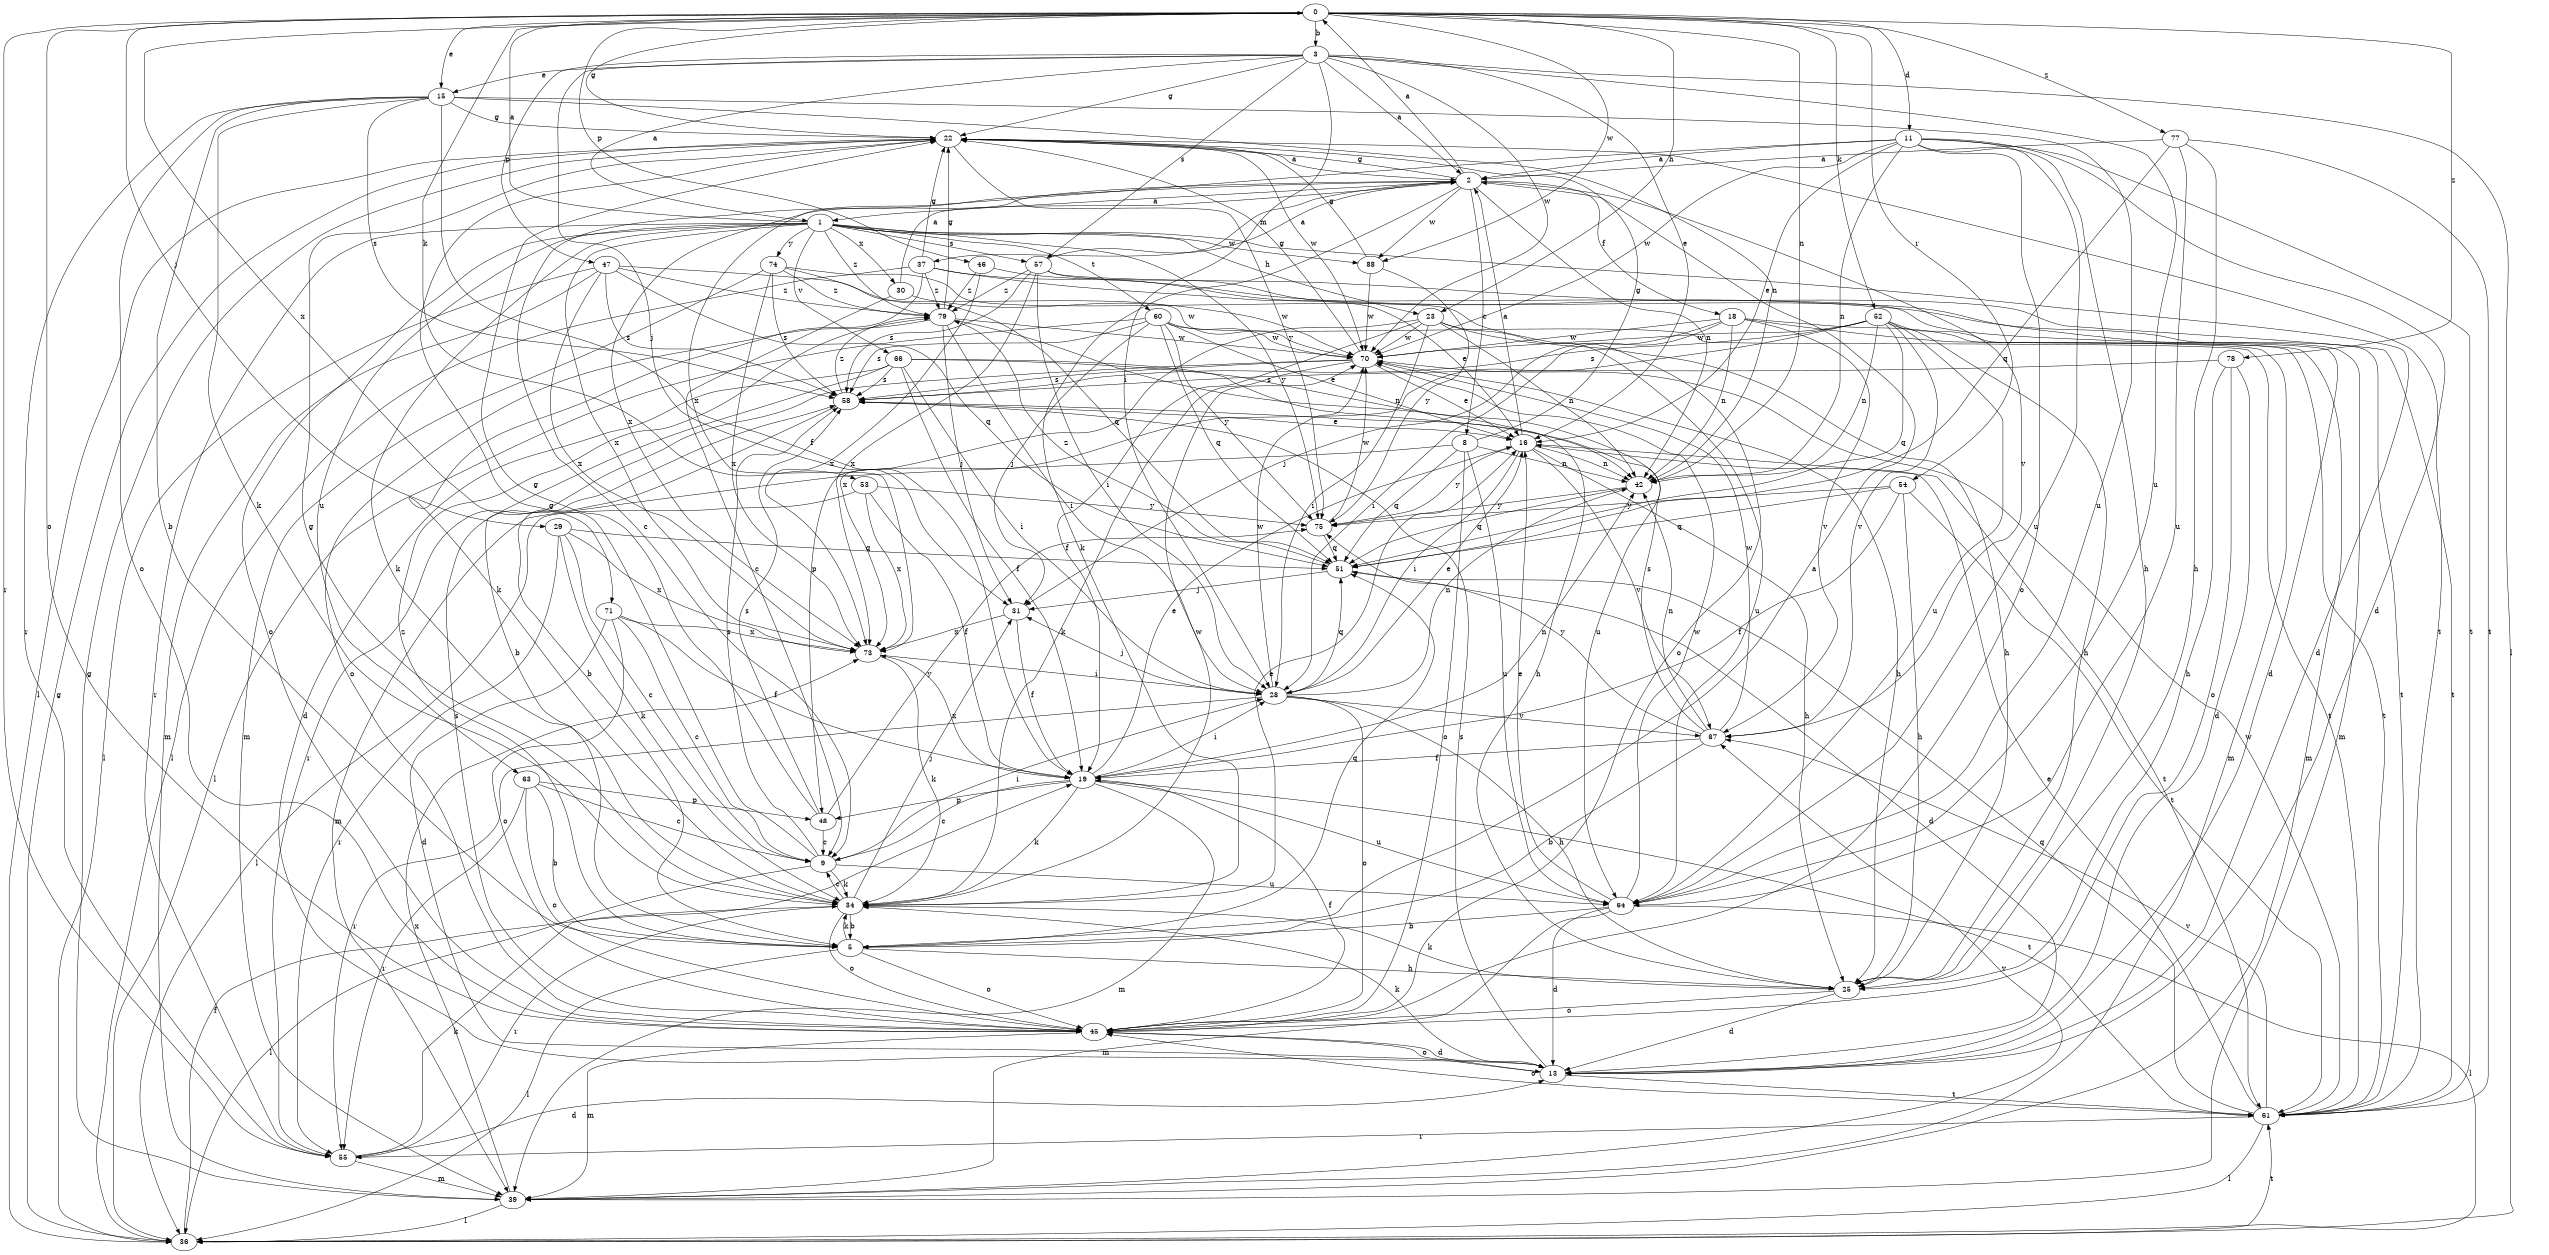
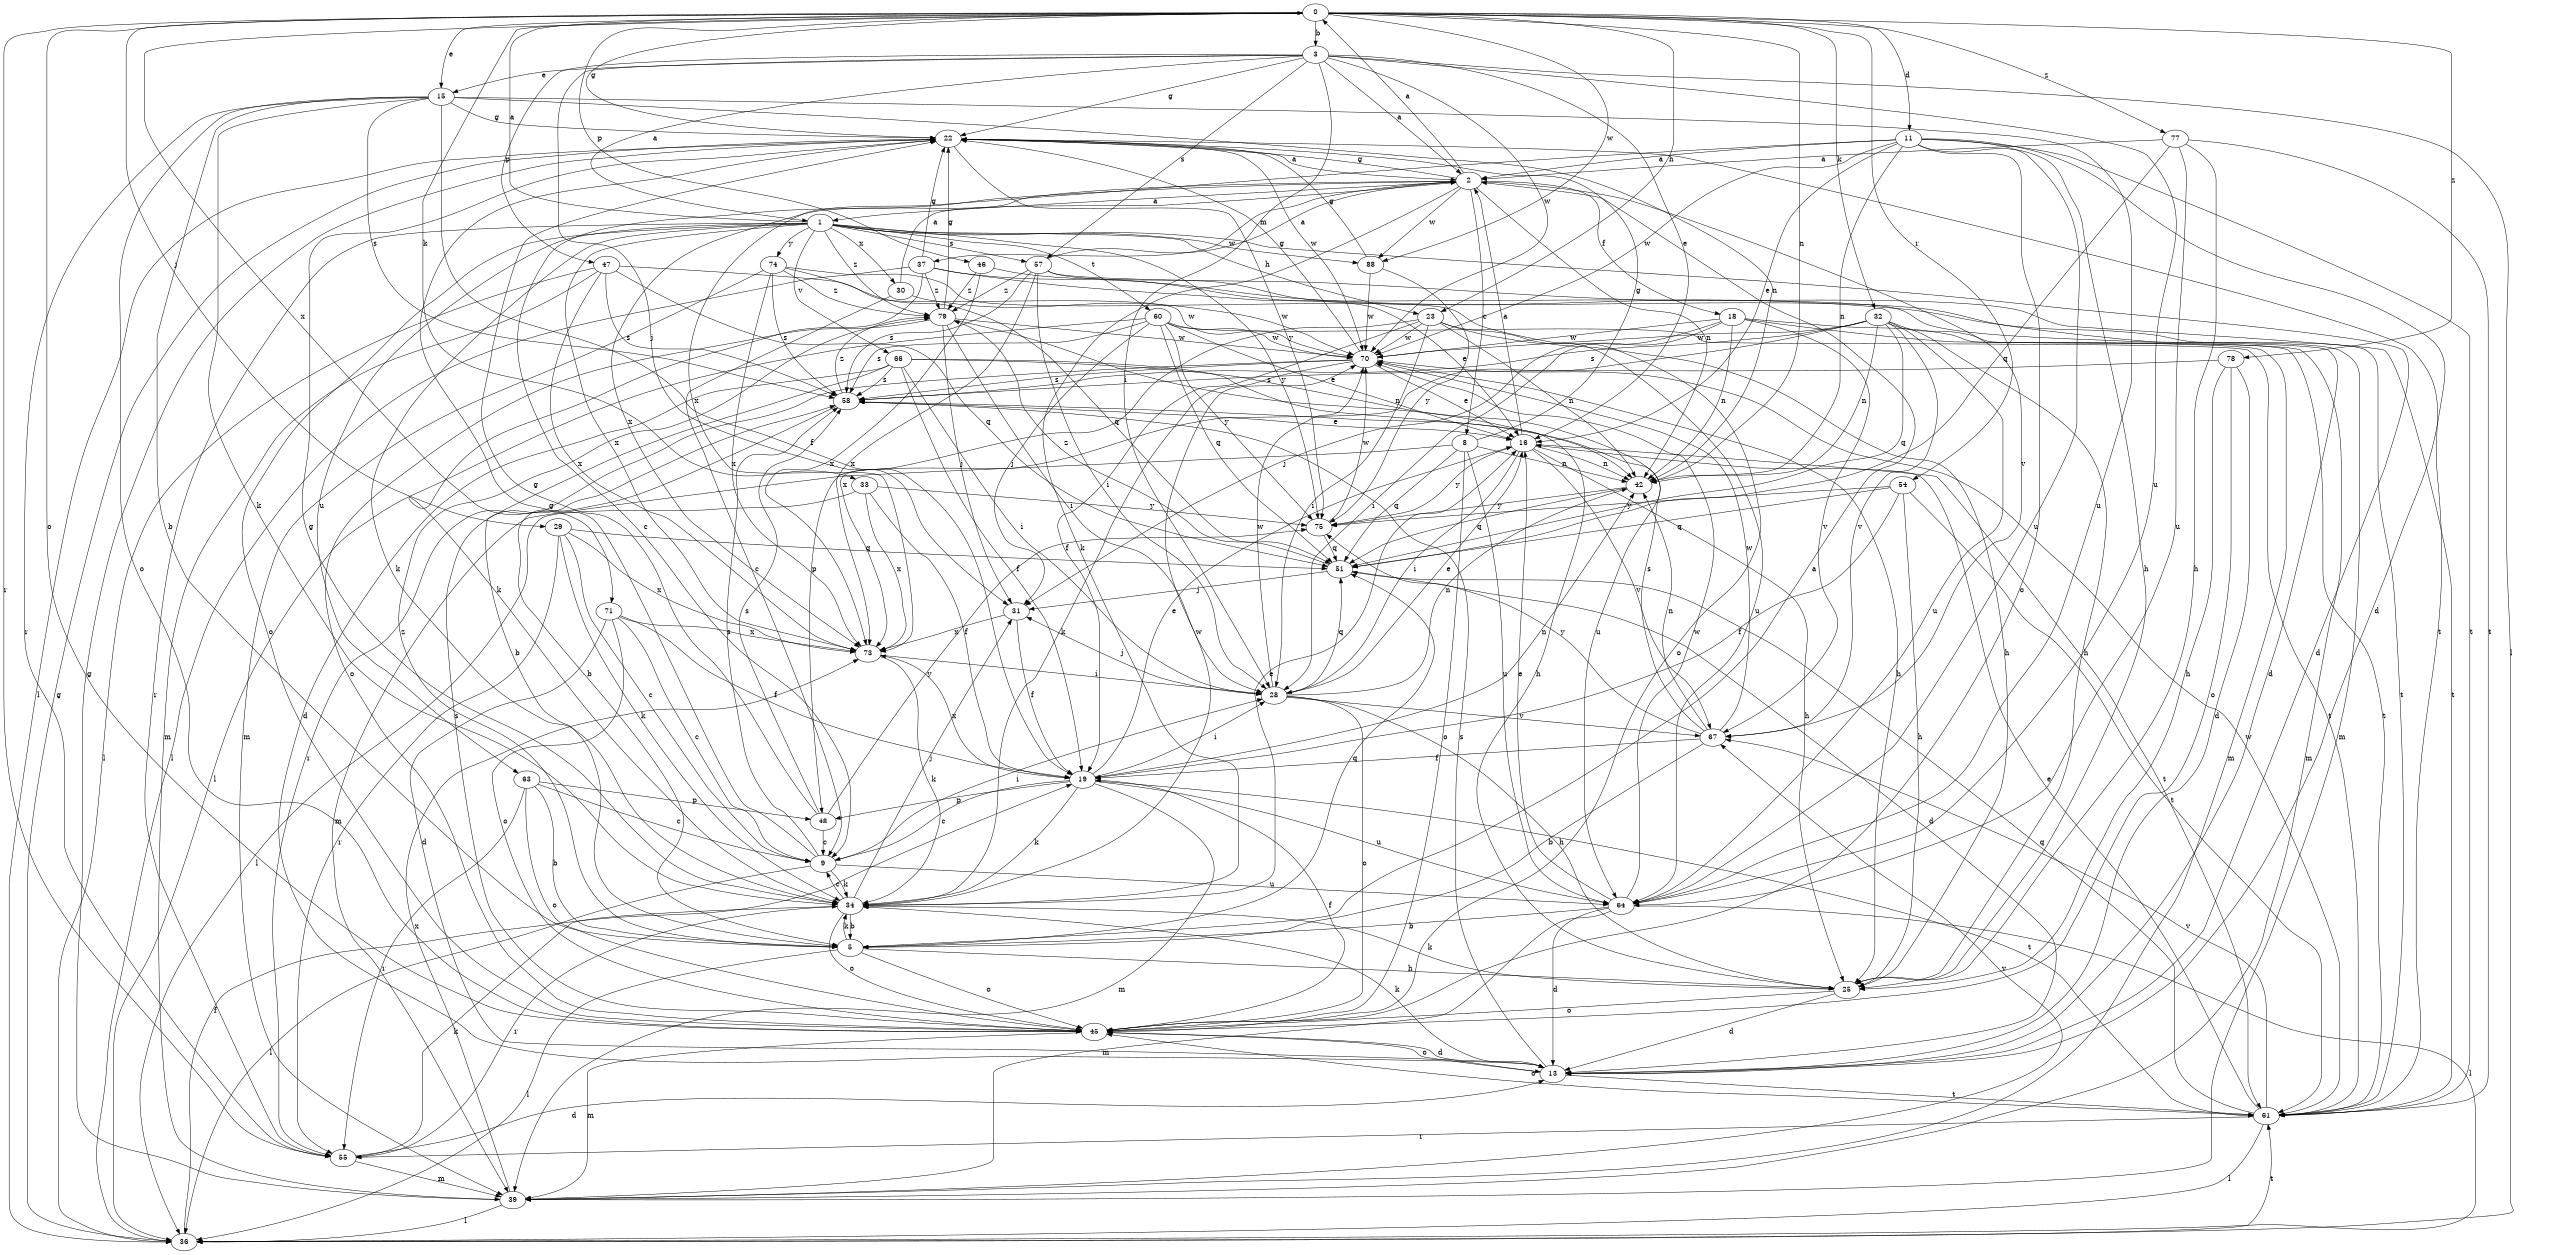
(778, 299) -> none
(1878, 317) -> (1878, 317)
(865, 485) -> (865, 485)
(652, 752) -> none
